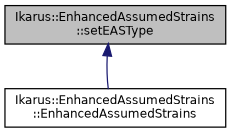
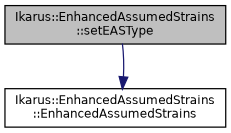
(107, 73) -> (124, 60)
